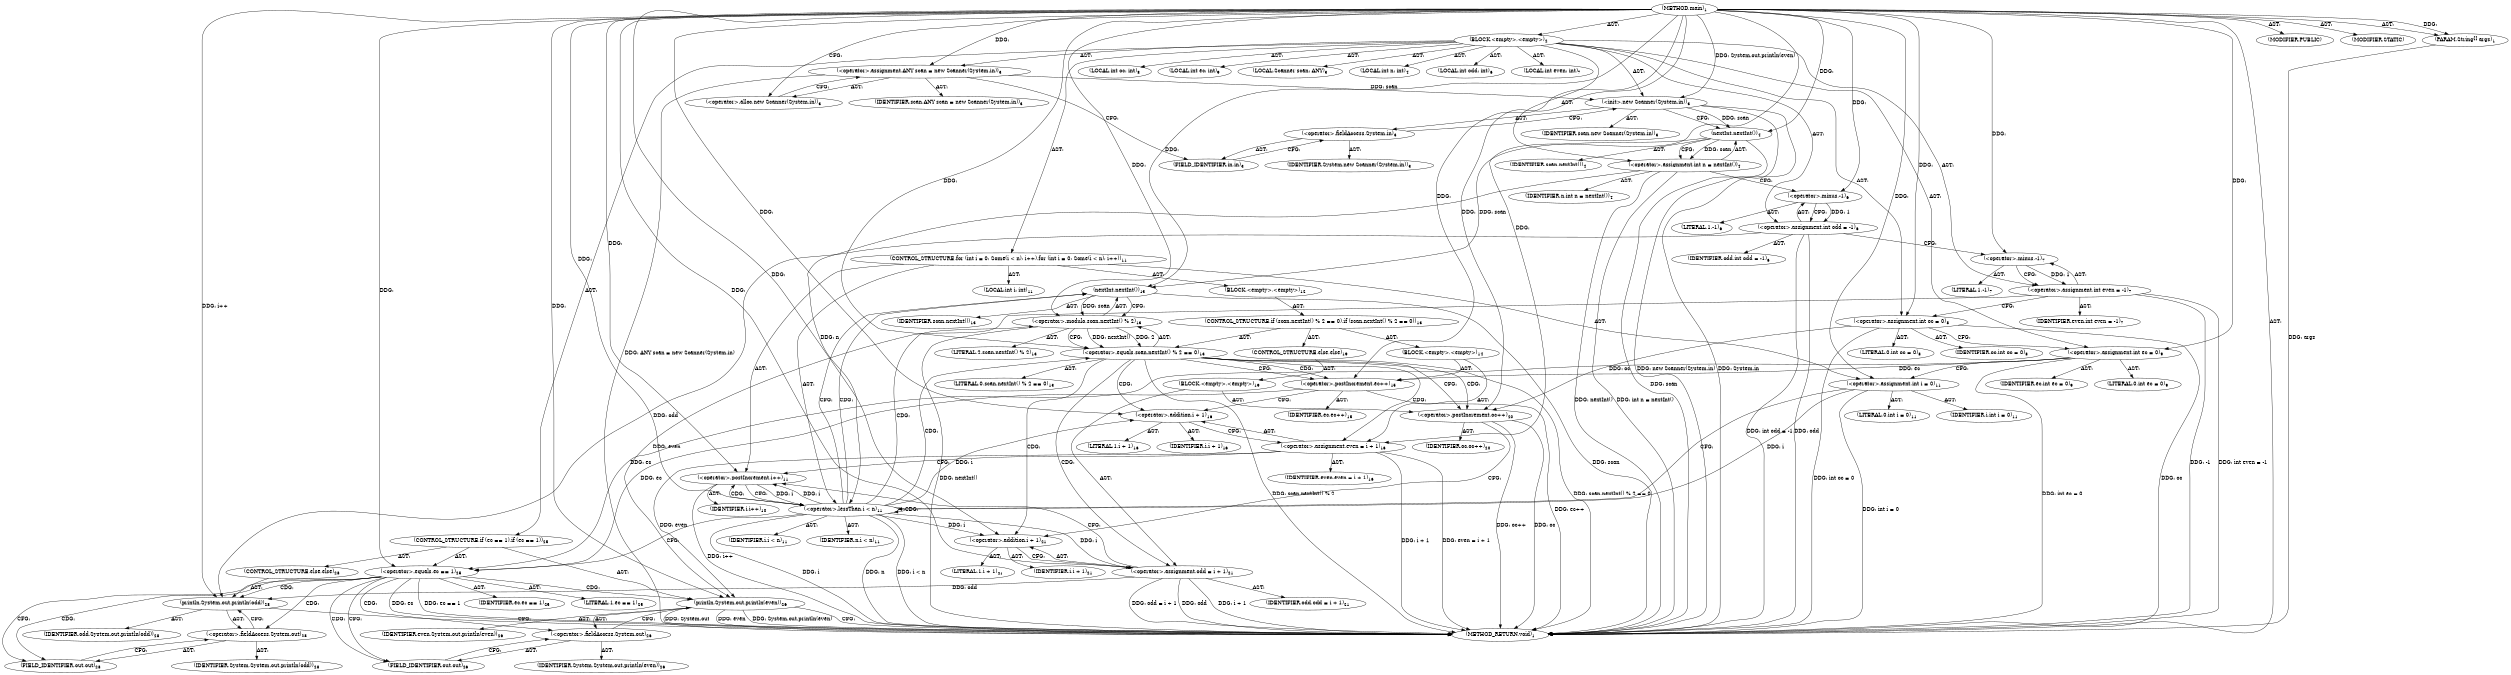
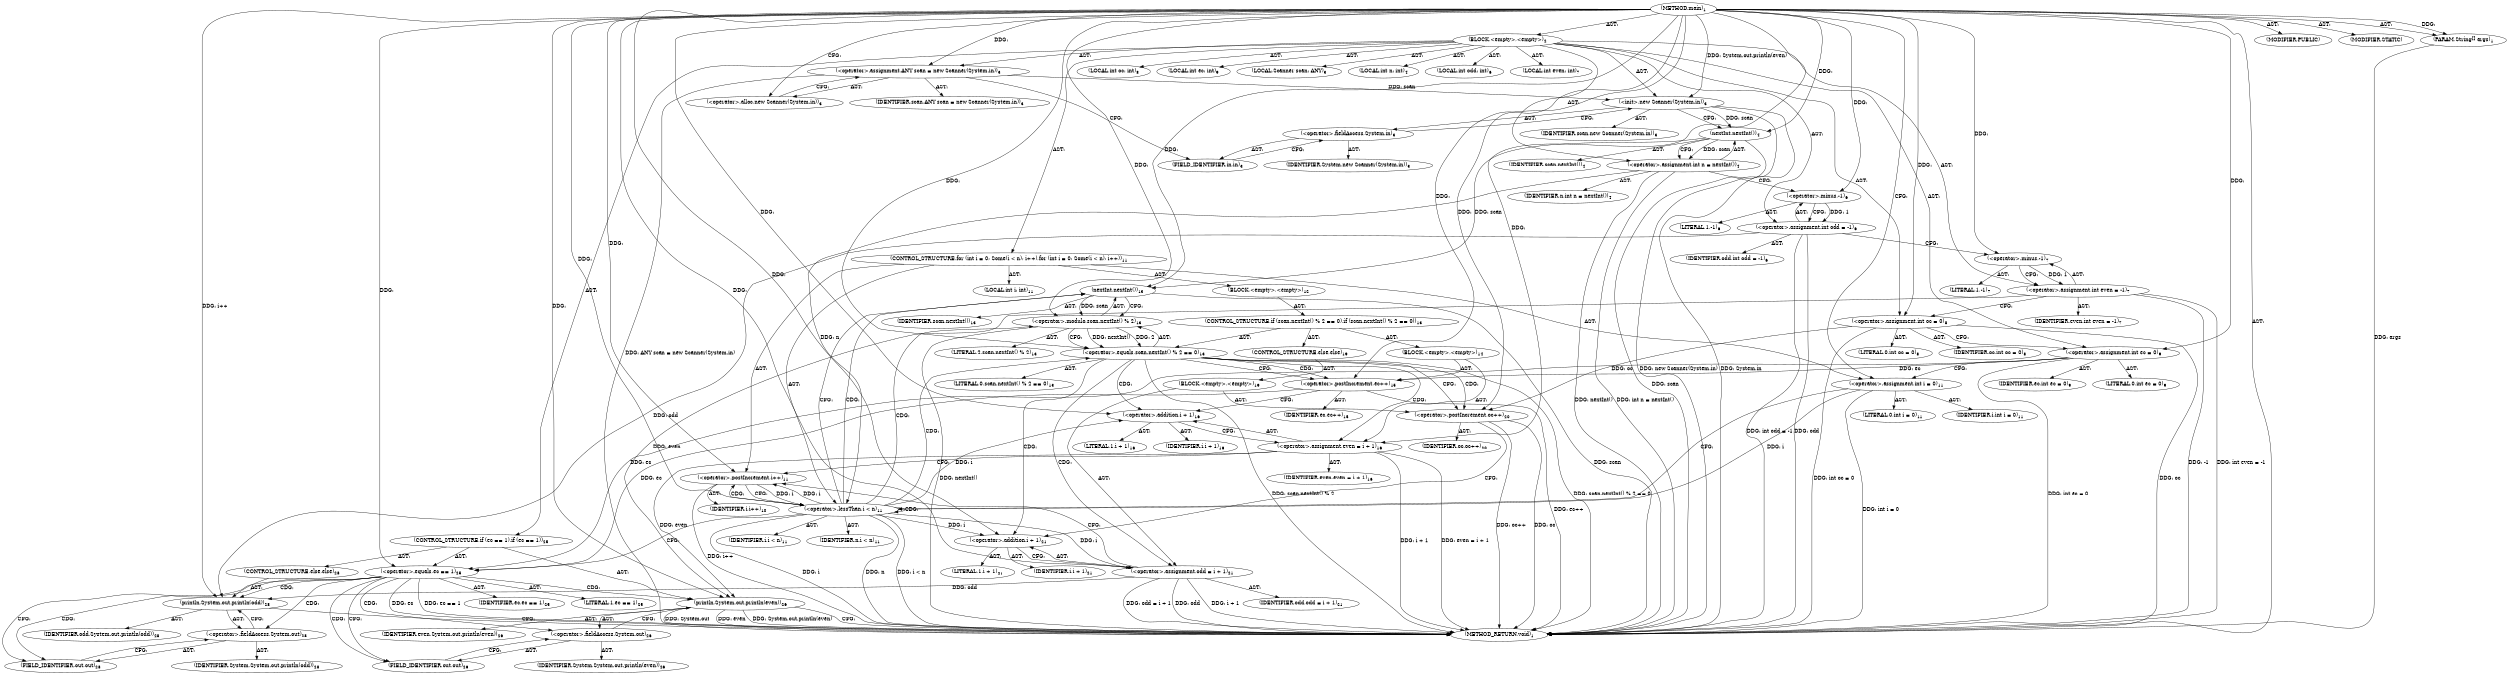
(1903, 197) -> (1902, 197)
